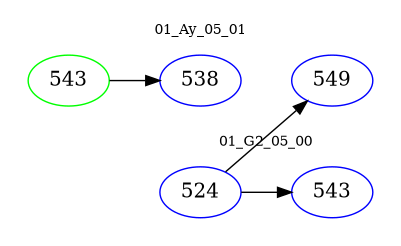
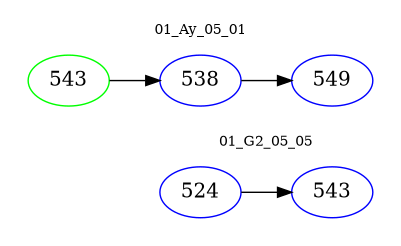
(261, 141) -> (259, 81)
(266, 142) -> (266, 142)
